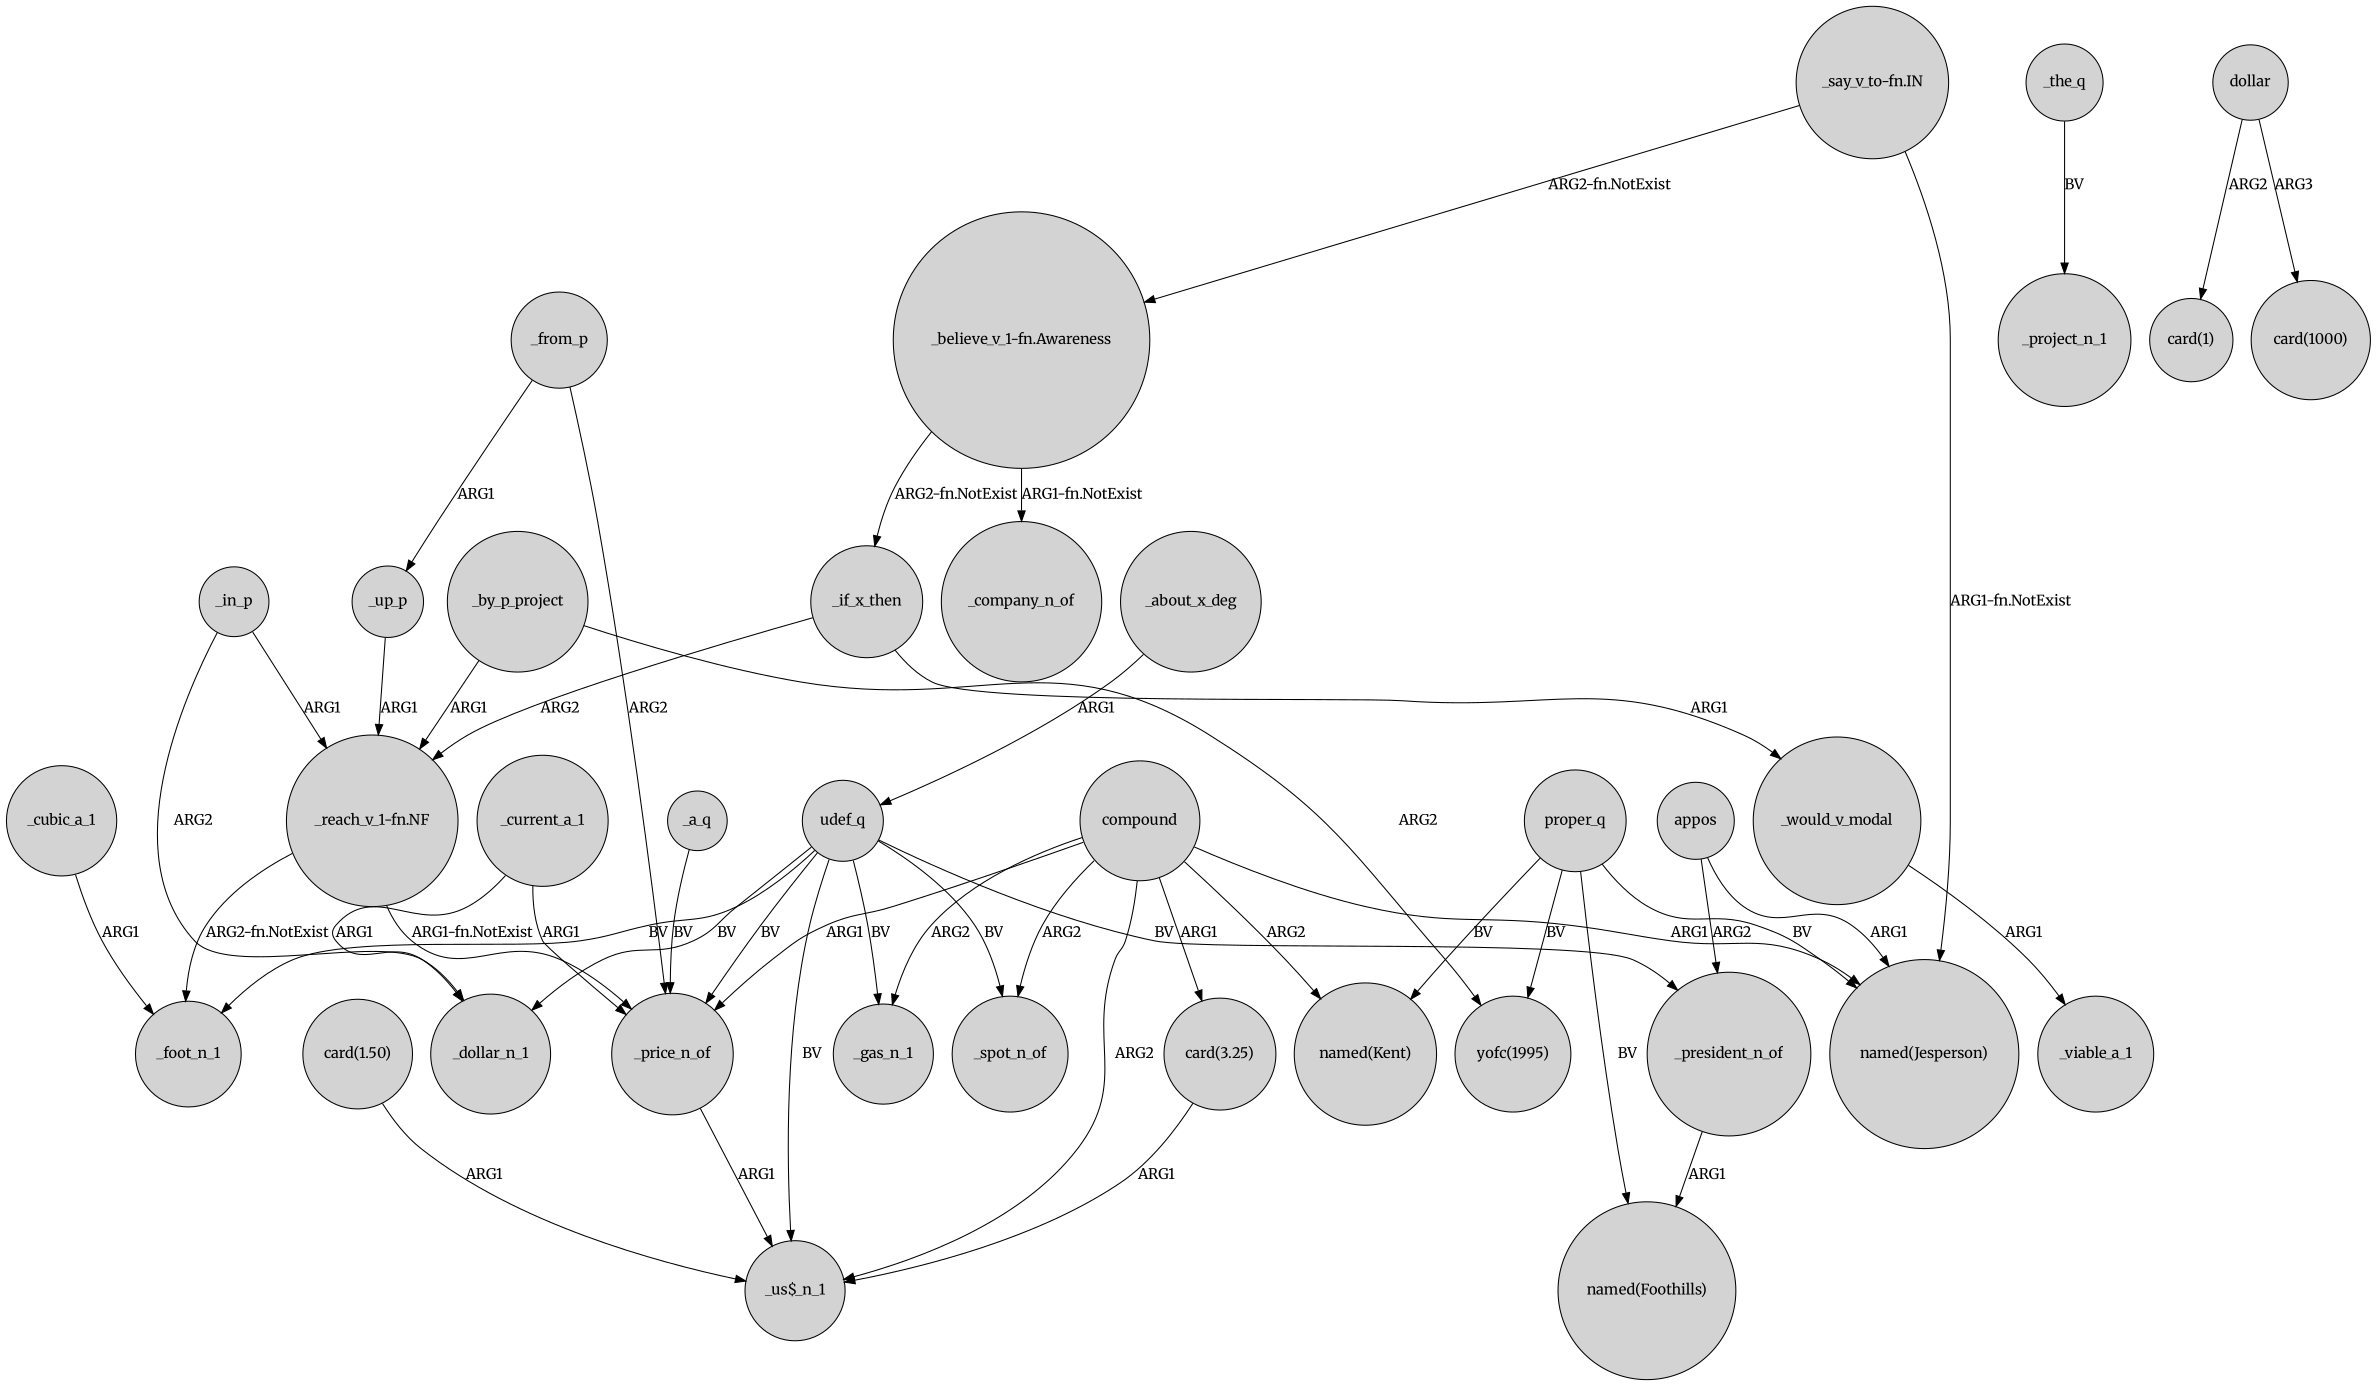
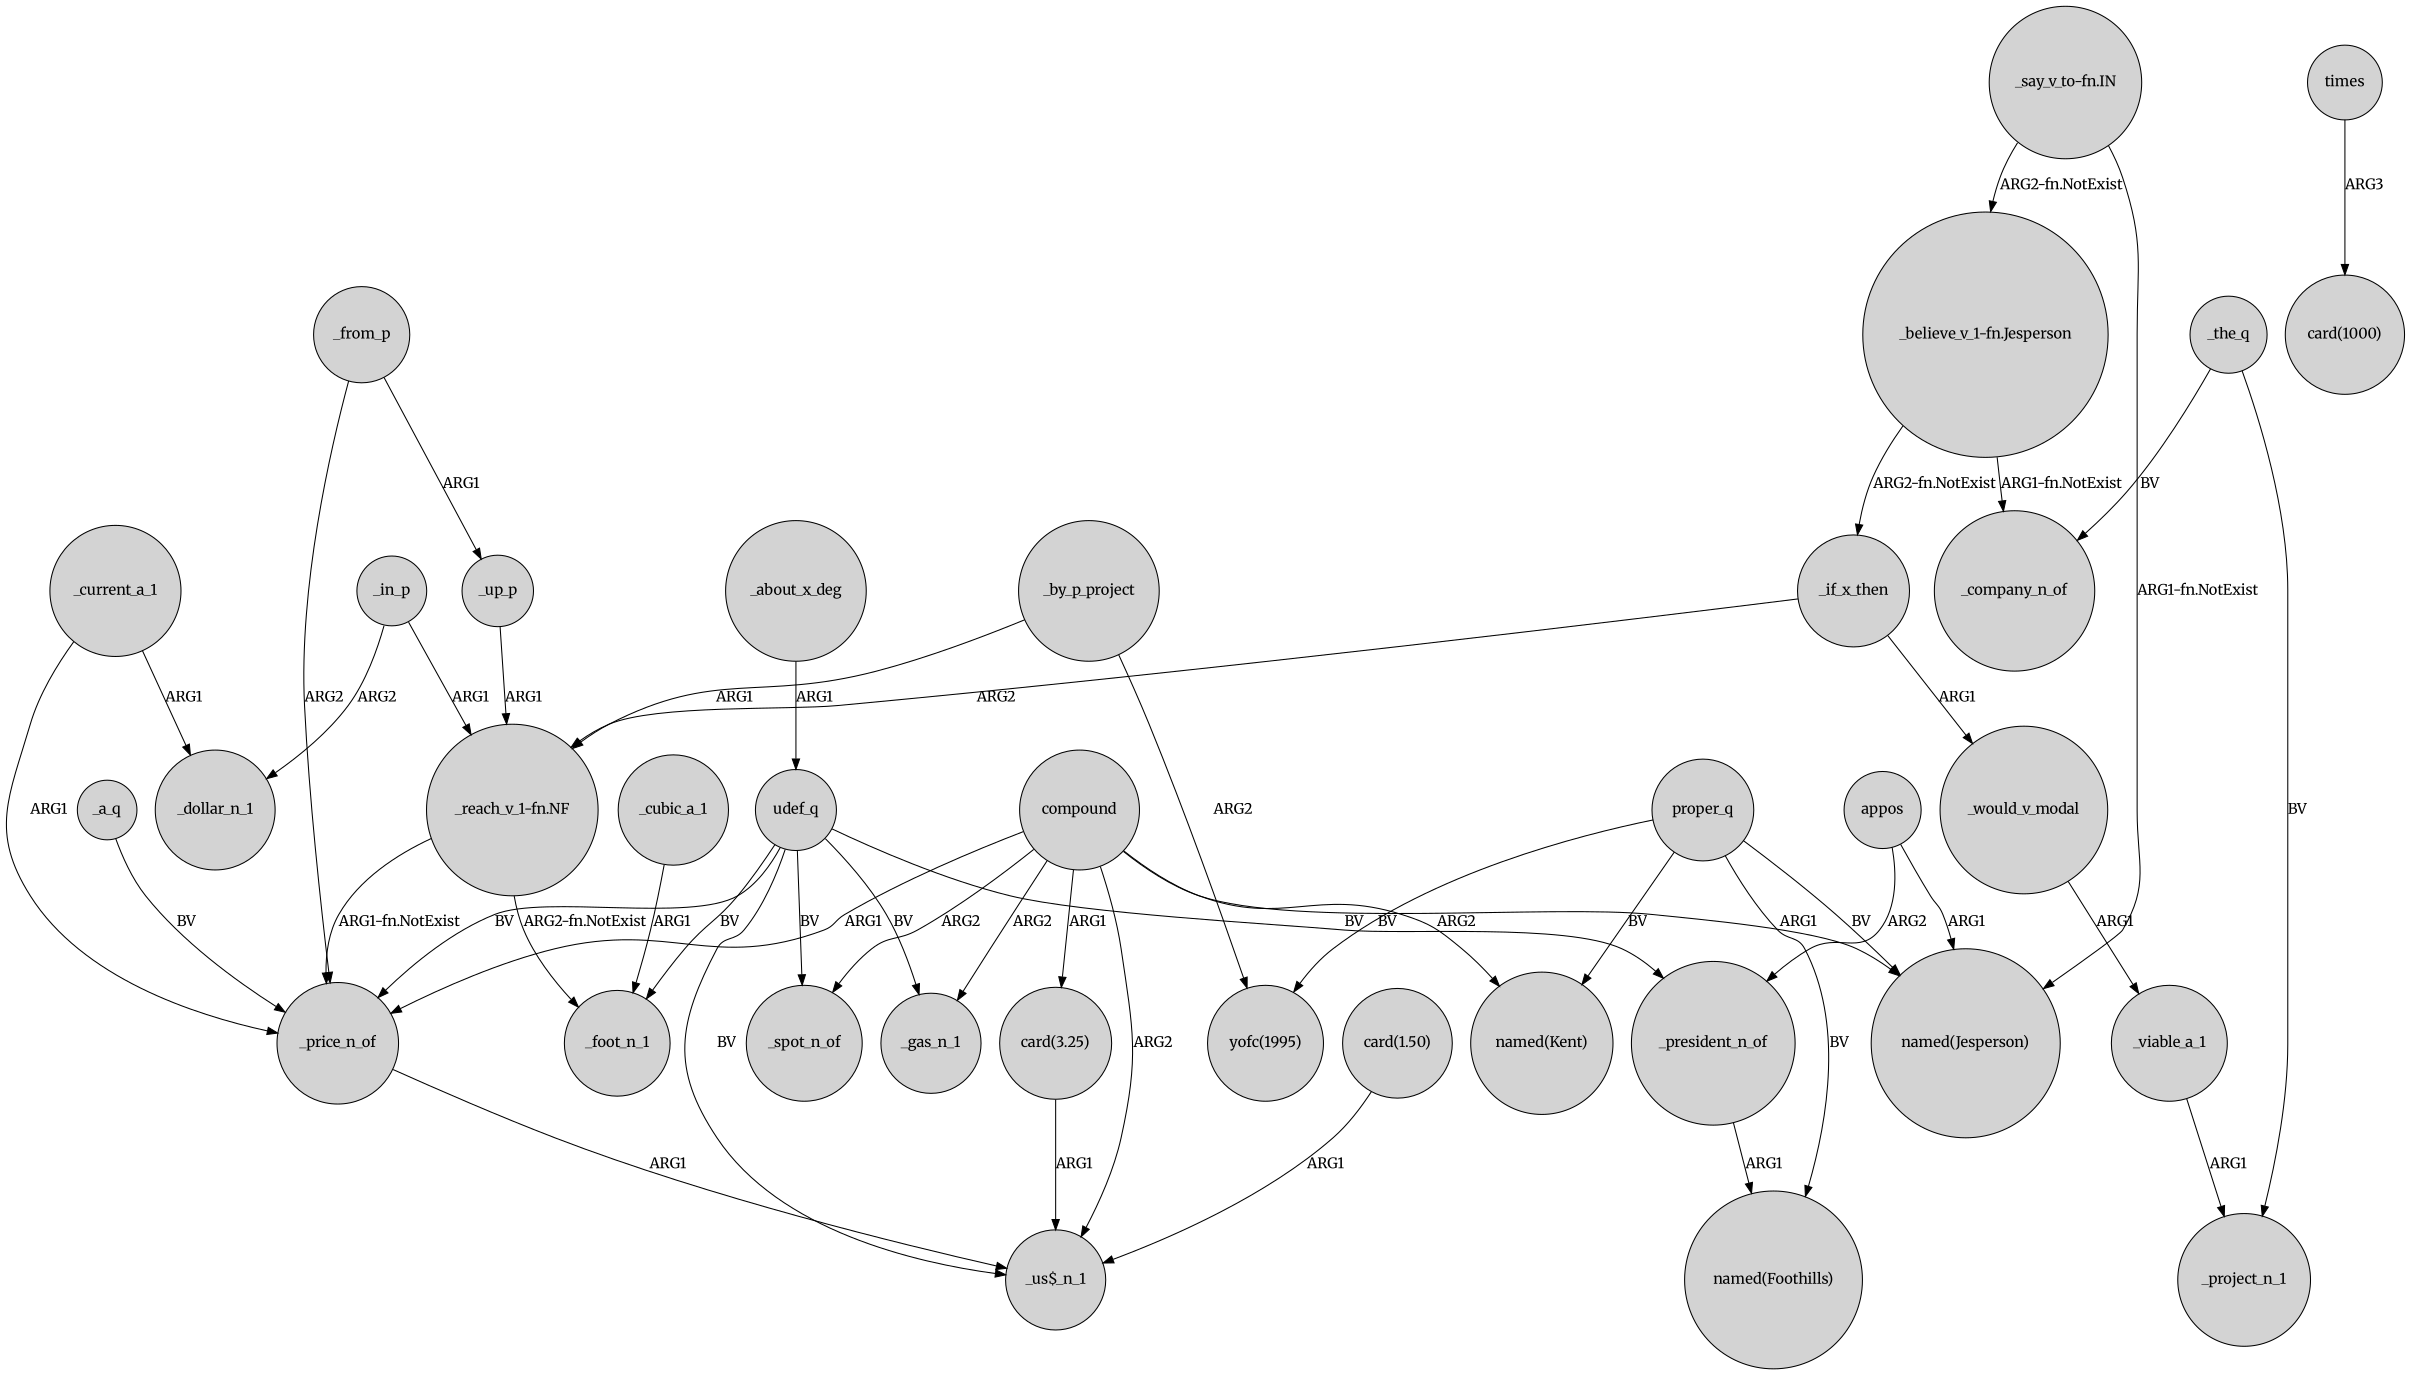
(2251, 82) -> (2345, 82)
(1022, 340) -> (1985, 335)
(2191, 340) -> none
none -> (2155, 456)
(685, 944) -> none
none -> (2204, 1153)
